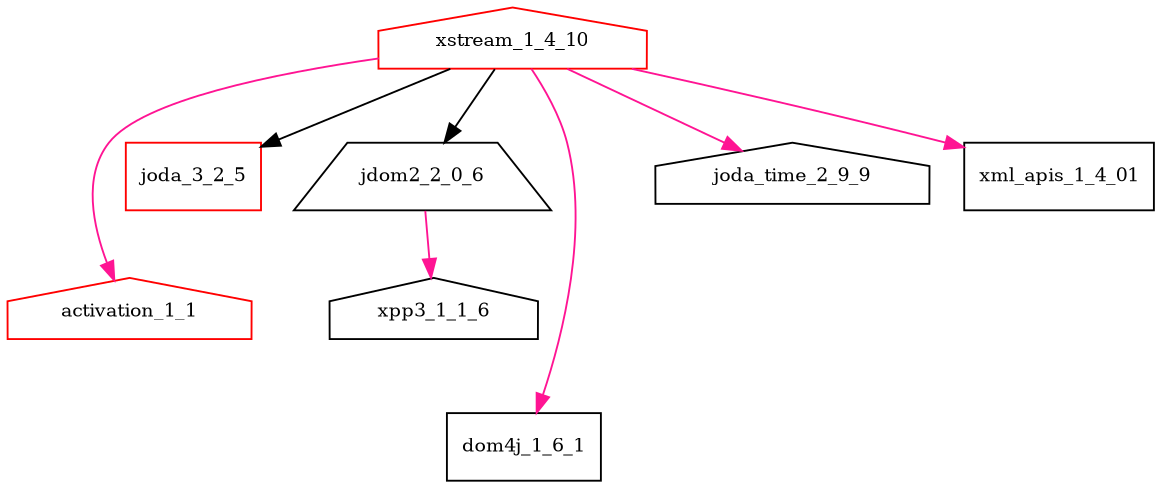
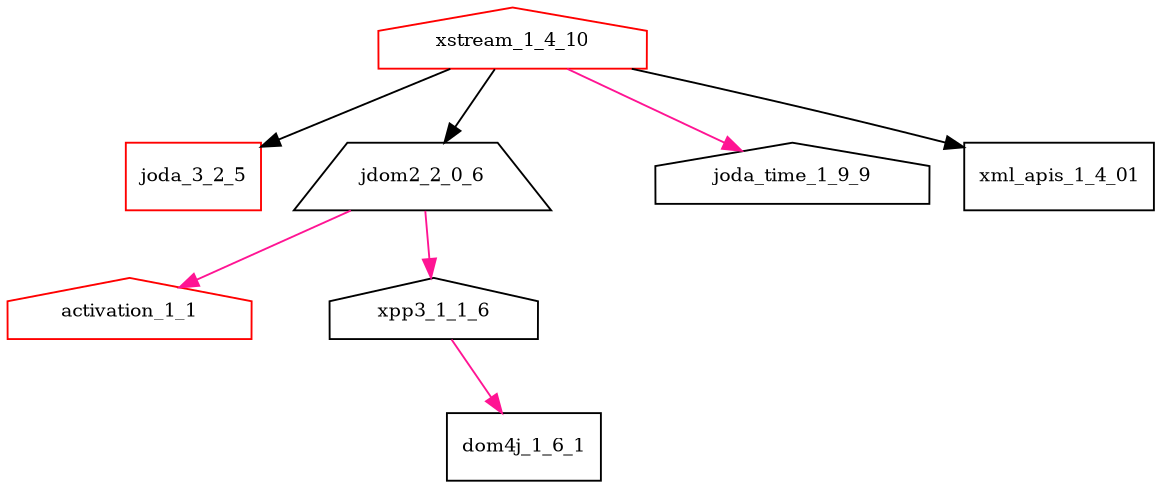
(178, 103) -> (274, 245)
(789, 104) -> (789, 104)
(792, 177) -> (792, 177)
(575, 229) -> (471, 368)
